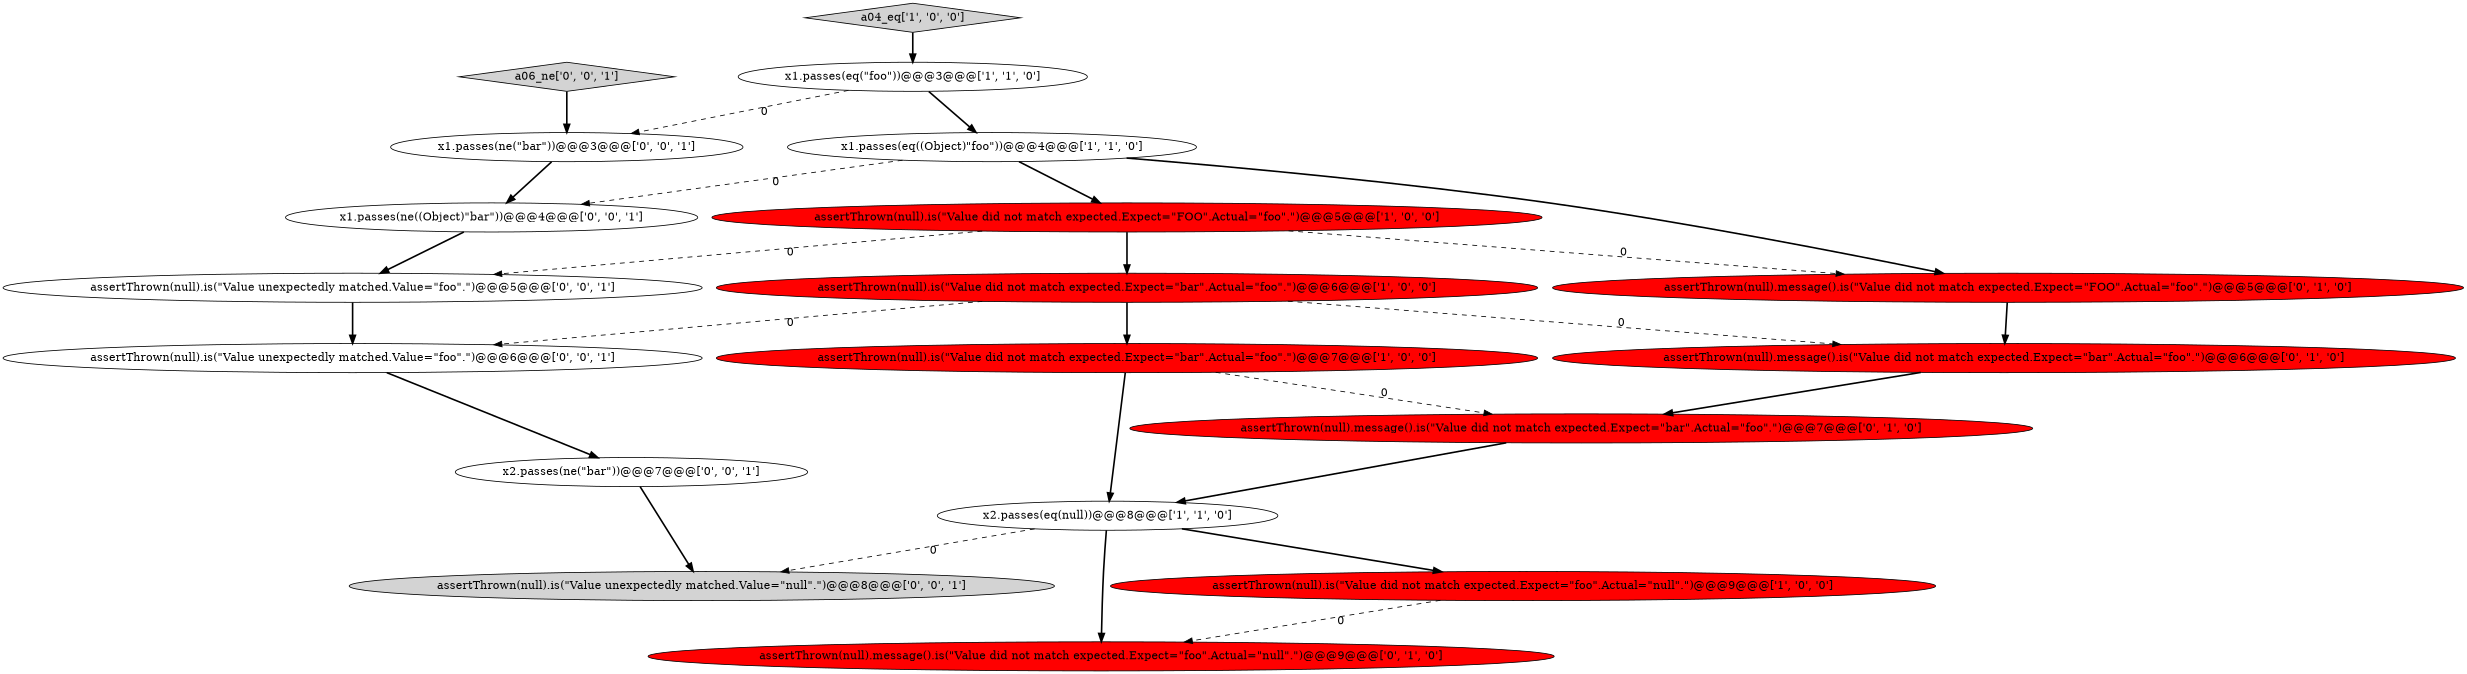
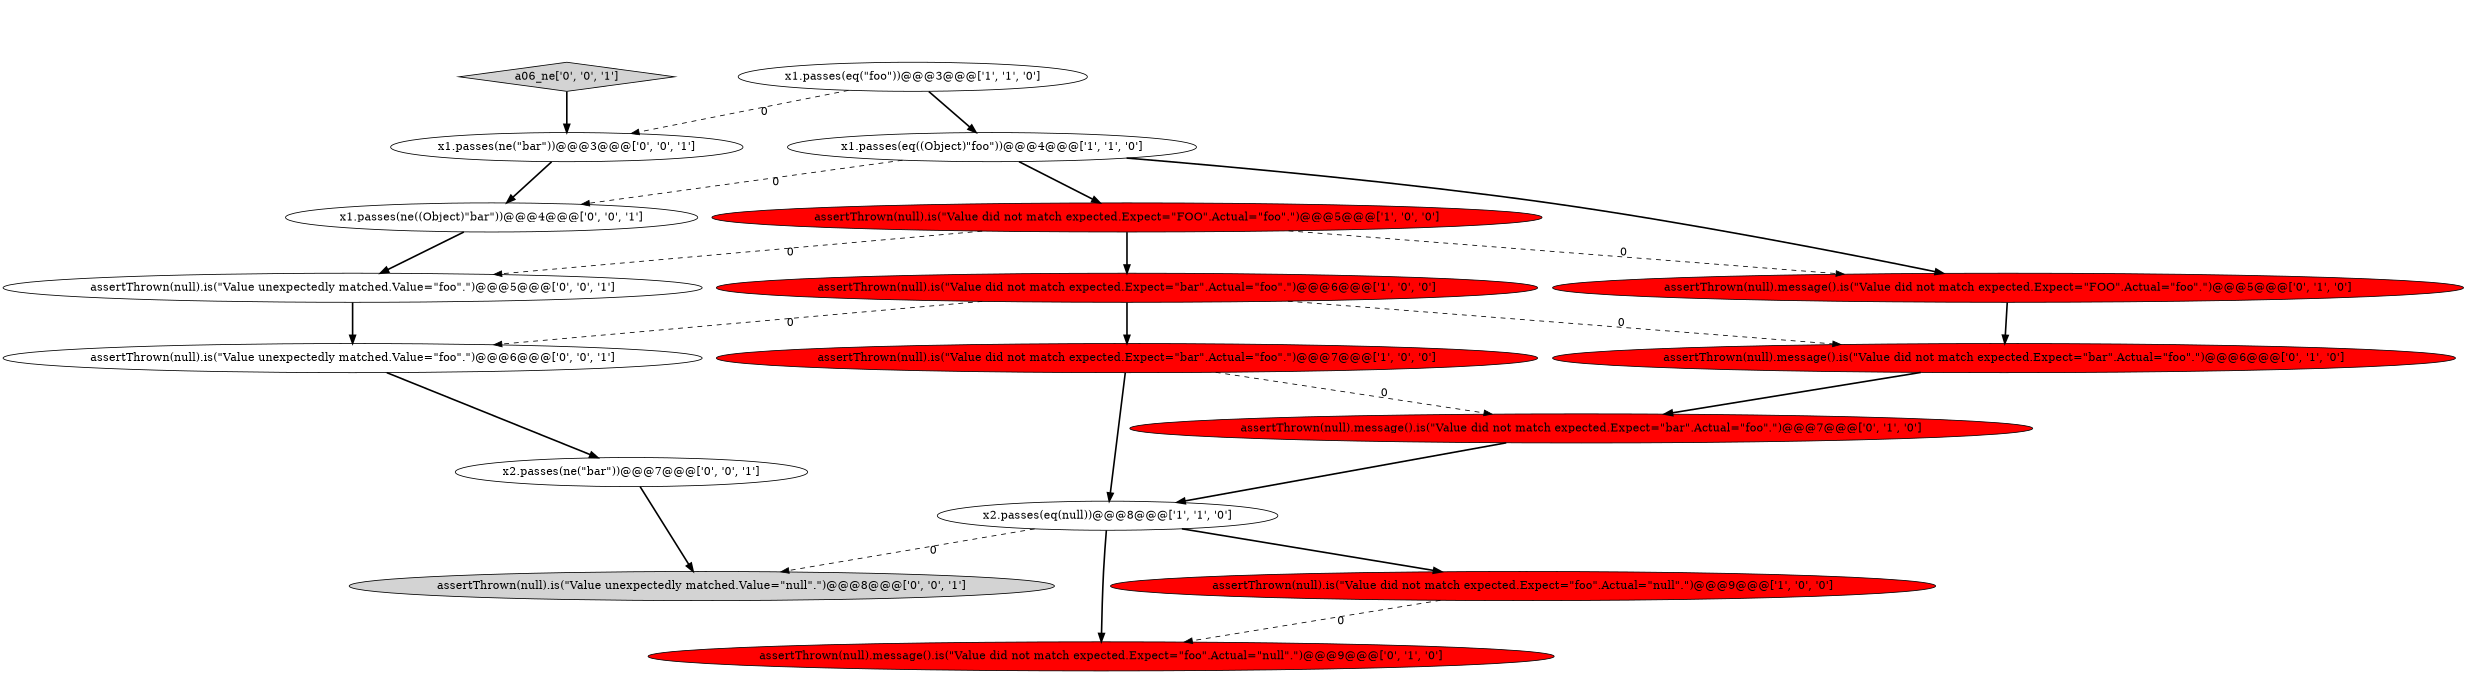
(913, 18) -> none
